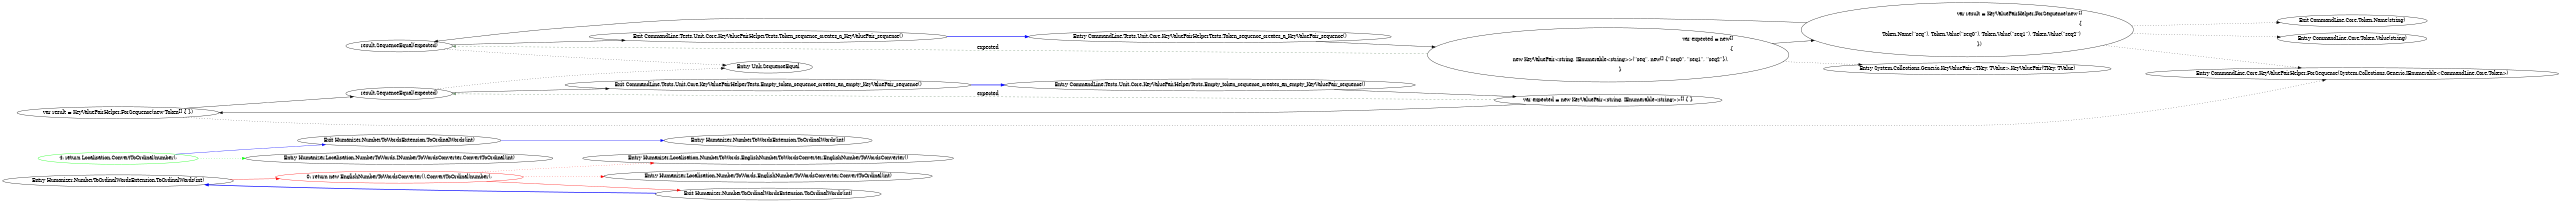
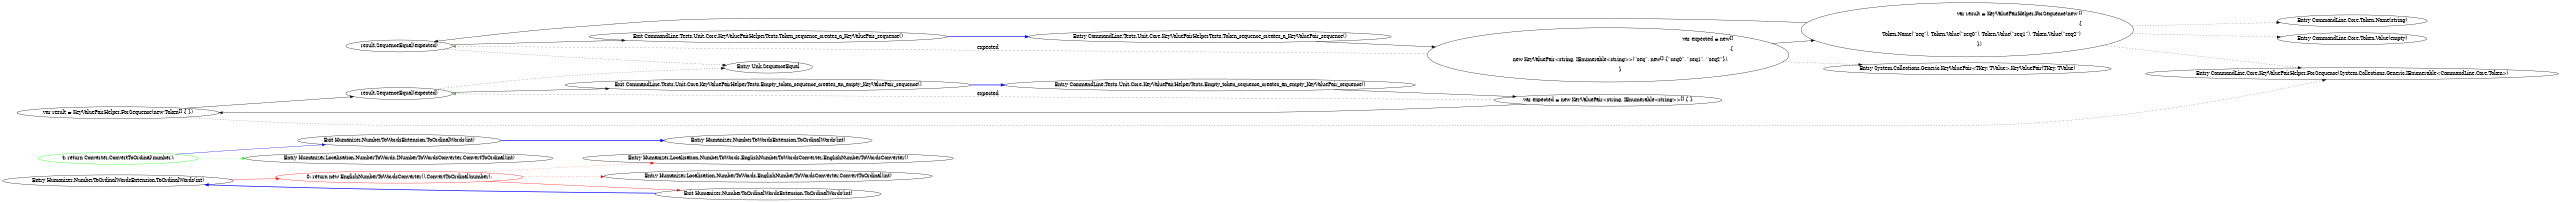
(2352, 21) -> (2352, 21)
(2352, 39) -> (2352, 39)
(581, 140) -> (581, 140)
(118, 158) -> (118, 158)
